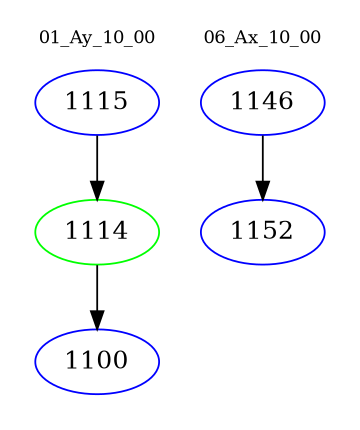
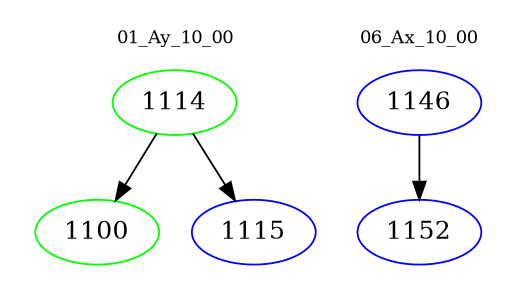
(97, 159) -> (209, 159)
(97, 362) -> (97, 232)
